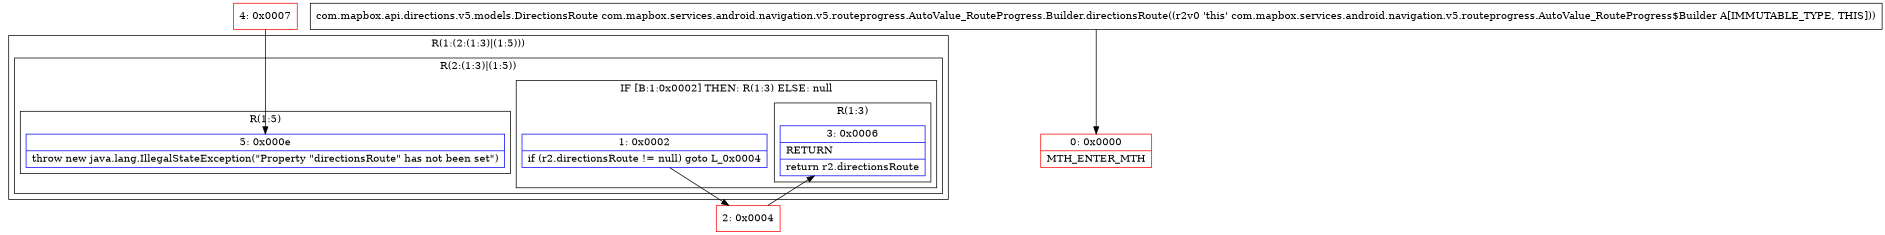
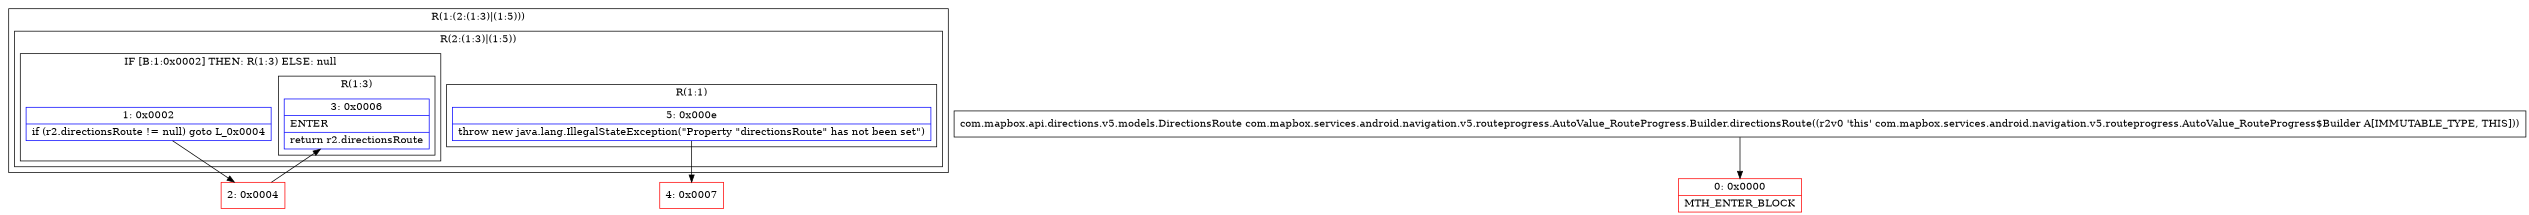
(265, 78) -> (692, 158)
(265, 120) -> (692, 93)
(809, 150) -> (309, 124)
(1096, 159) -> (1740, 203)
